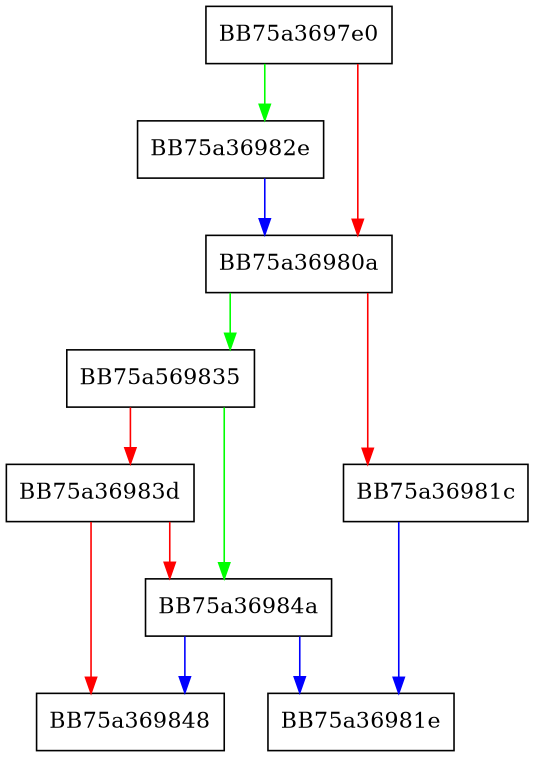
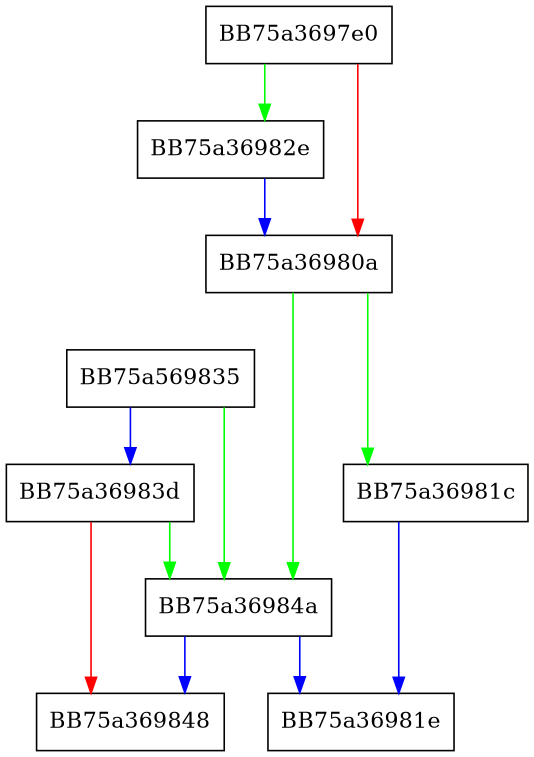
(230, 313) -> (293, 428)
(368, 371) -> (368, 371)
(130, 428) -> (130, 428)
(170, 542) -> (170, 542)
